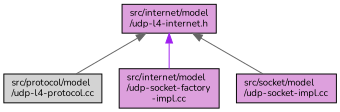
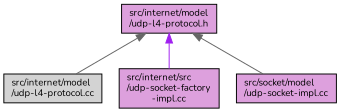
(169, 19) -> (169, 19)
(53, 88) -> (53, 88)
(169, 88) -> (169, 88)
